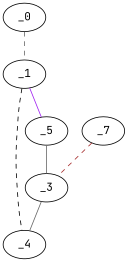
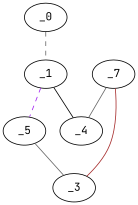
(36, 103) -> (35, 102)
(16, 159) -> (64, 103)
(75, 159) -> (112, 136)
(35, 216) -> (97, 103)
